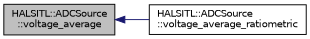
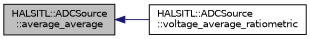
(59, 20) -> (59, 20)
